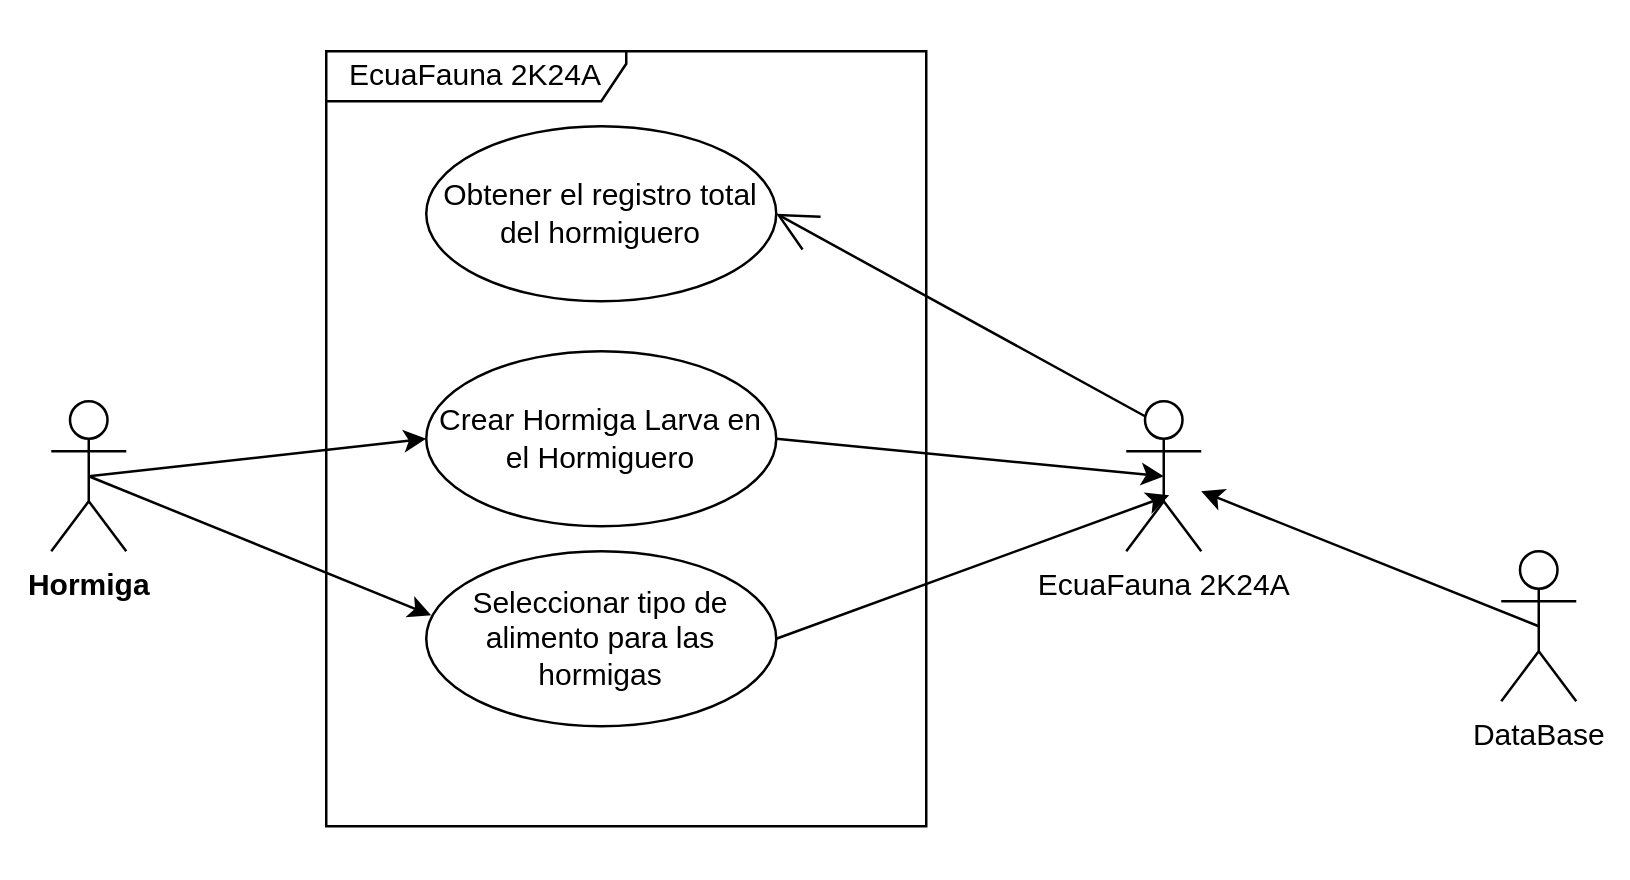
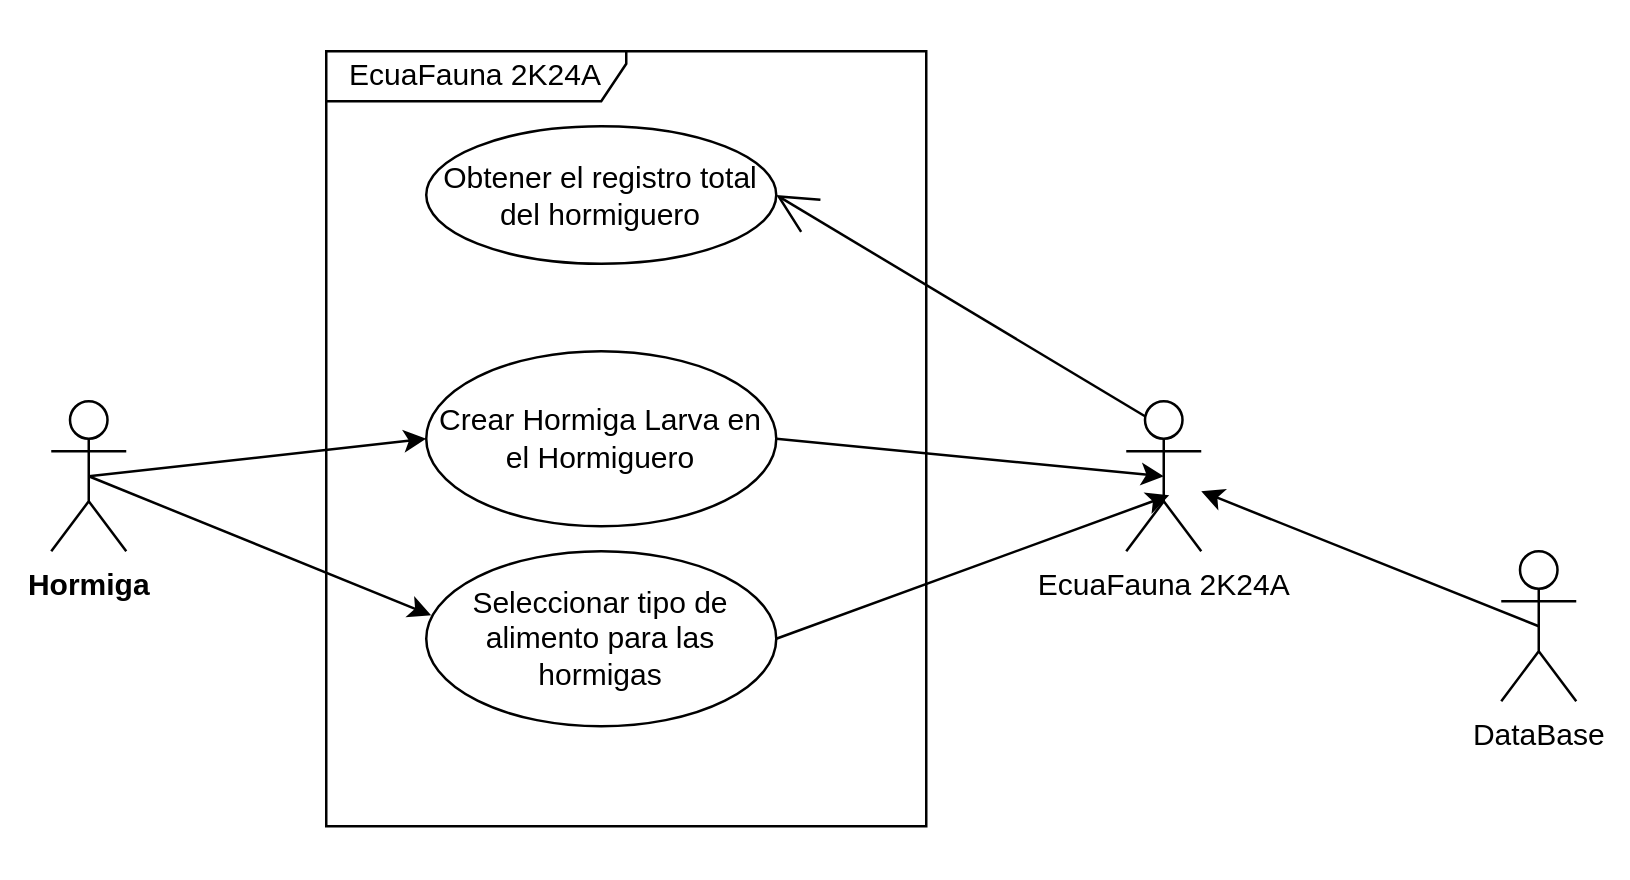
(601, 214) -> (601, 195)
